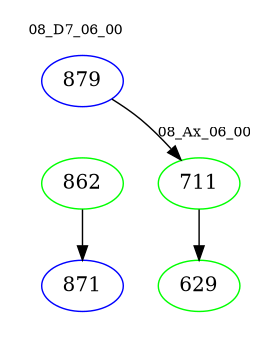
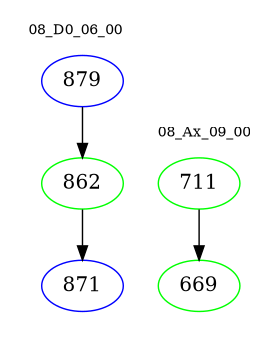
(76, 31) -> (76, 31)
(156, 133) -> (82, 125)
(205, 133) -> (205, 133)
(199, 286) -> (199, 286)
